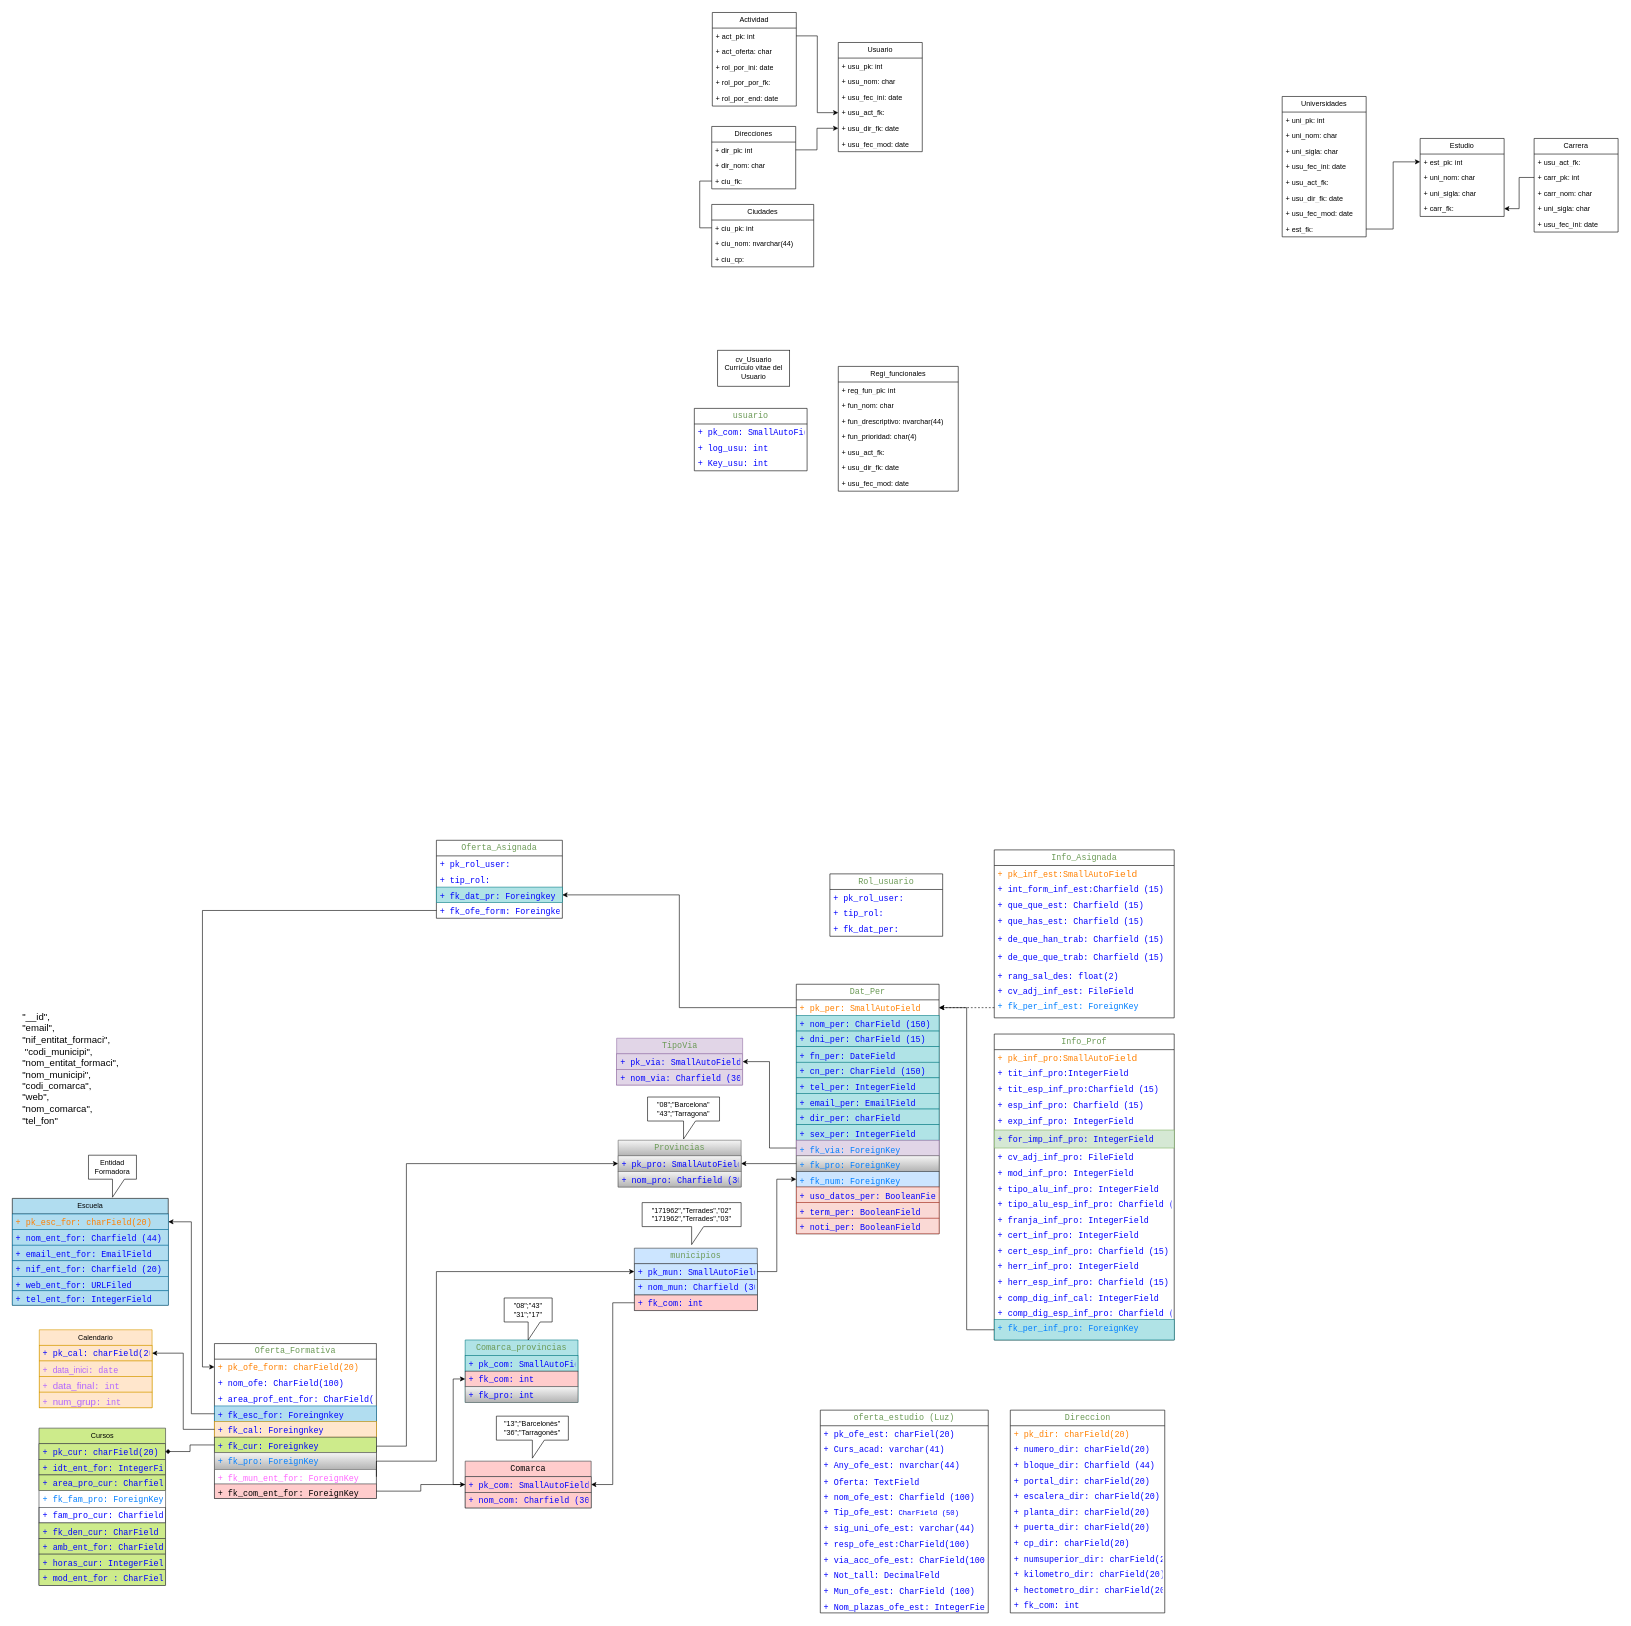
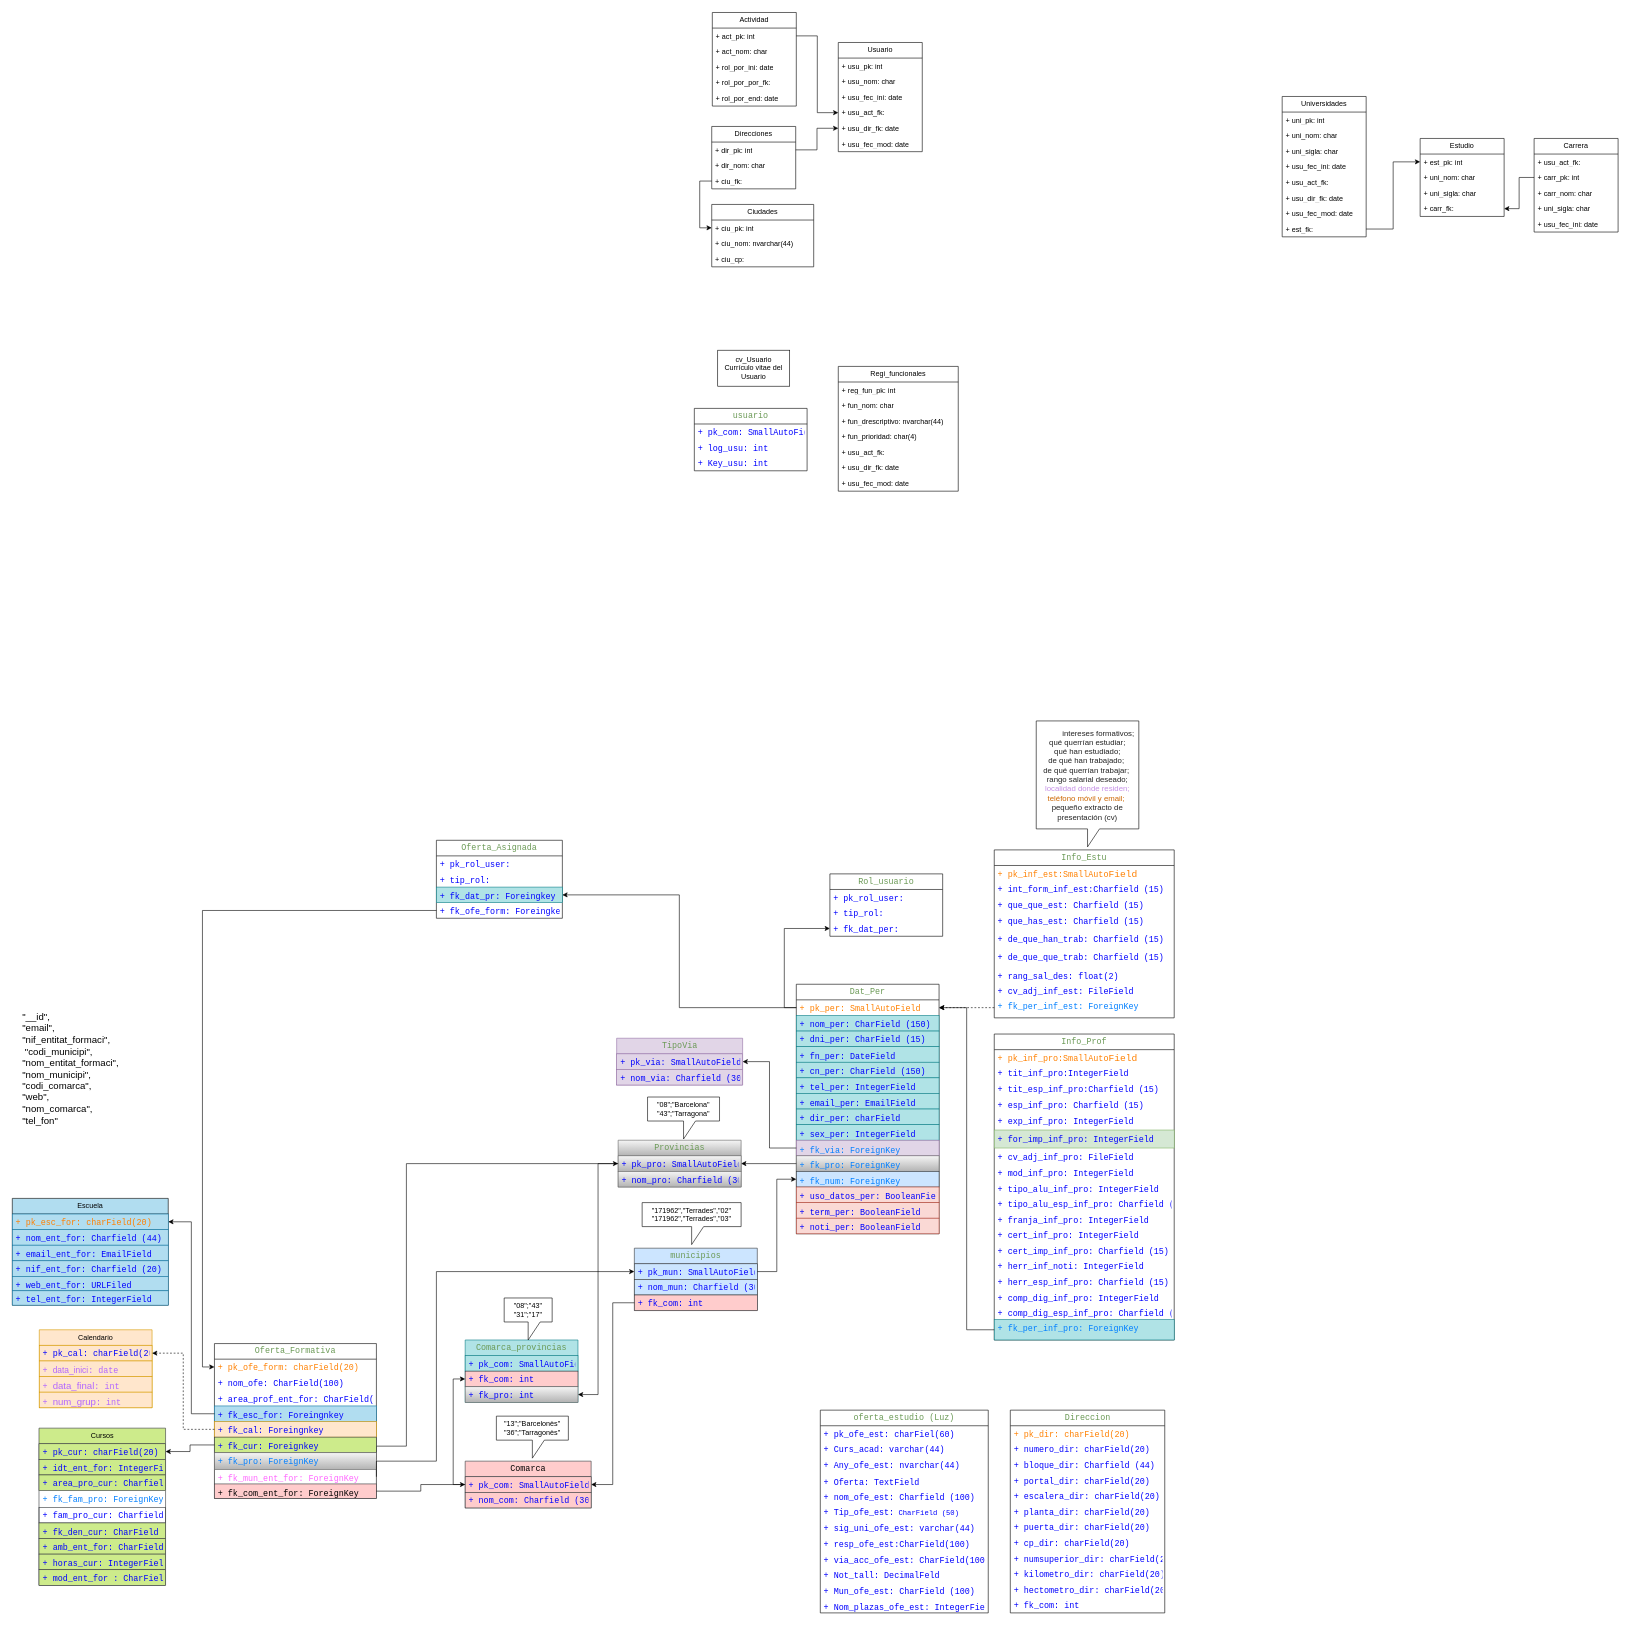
(750, 52) -> (744, 52)
(708, 228) -> (706, 228)
none -> (1088, 784)
(1085, 858) -> (1085, 858)
none -> (805, 929)
(113, 1176) -> none
(1060, 1250) -> (1059, 1250)
(1049, 1266) -> (1050, 1266)
(1055, 1297) -> (1056, 1297)
(183, 1393) -> (183, 1393)
none -> (592, 1395)
(872, 1434) -> (872, 1434)
(870, 1450) -> (870, 1450)
(171, 1452) -> (170, 1452)
